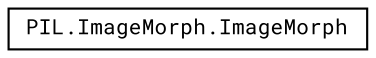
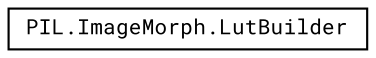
(188, 29) -> (188, 29)
